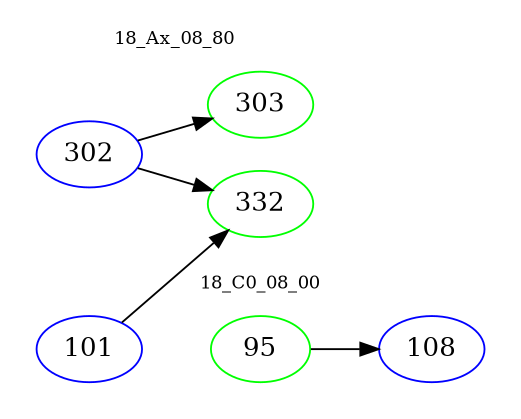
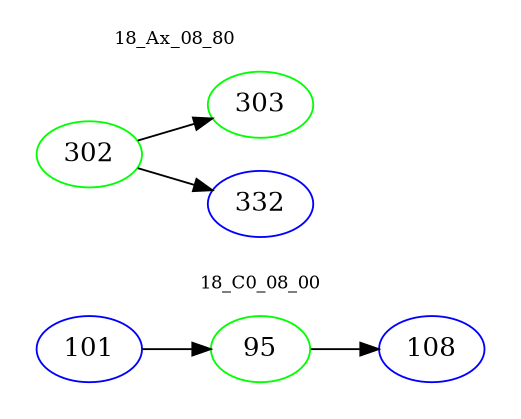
(89, 154) -> (89, 154)
(261, 204) -> (261, 204)
(168, 283) -> (167, 349)
